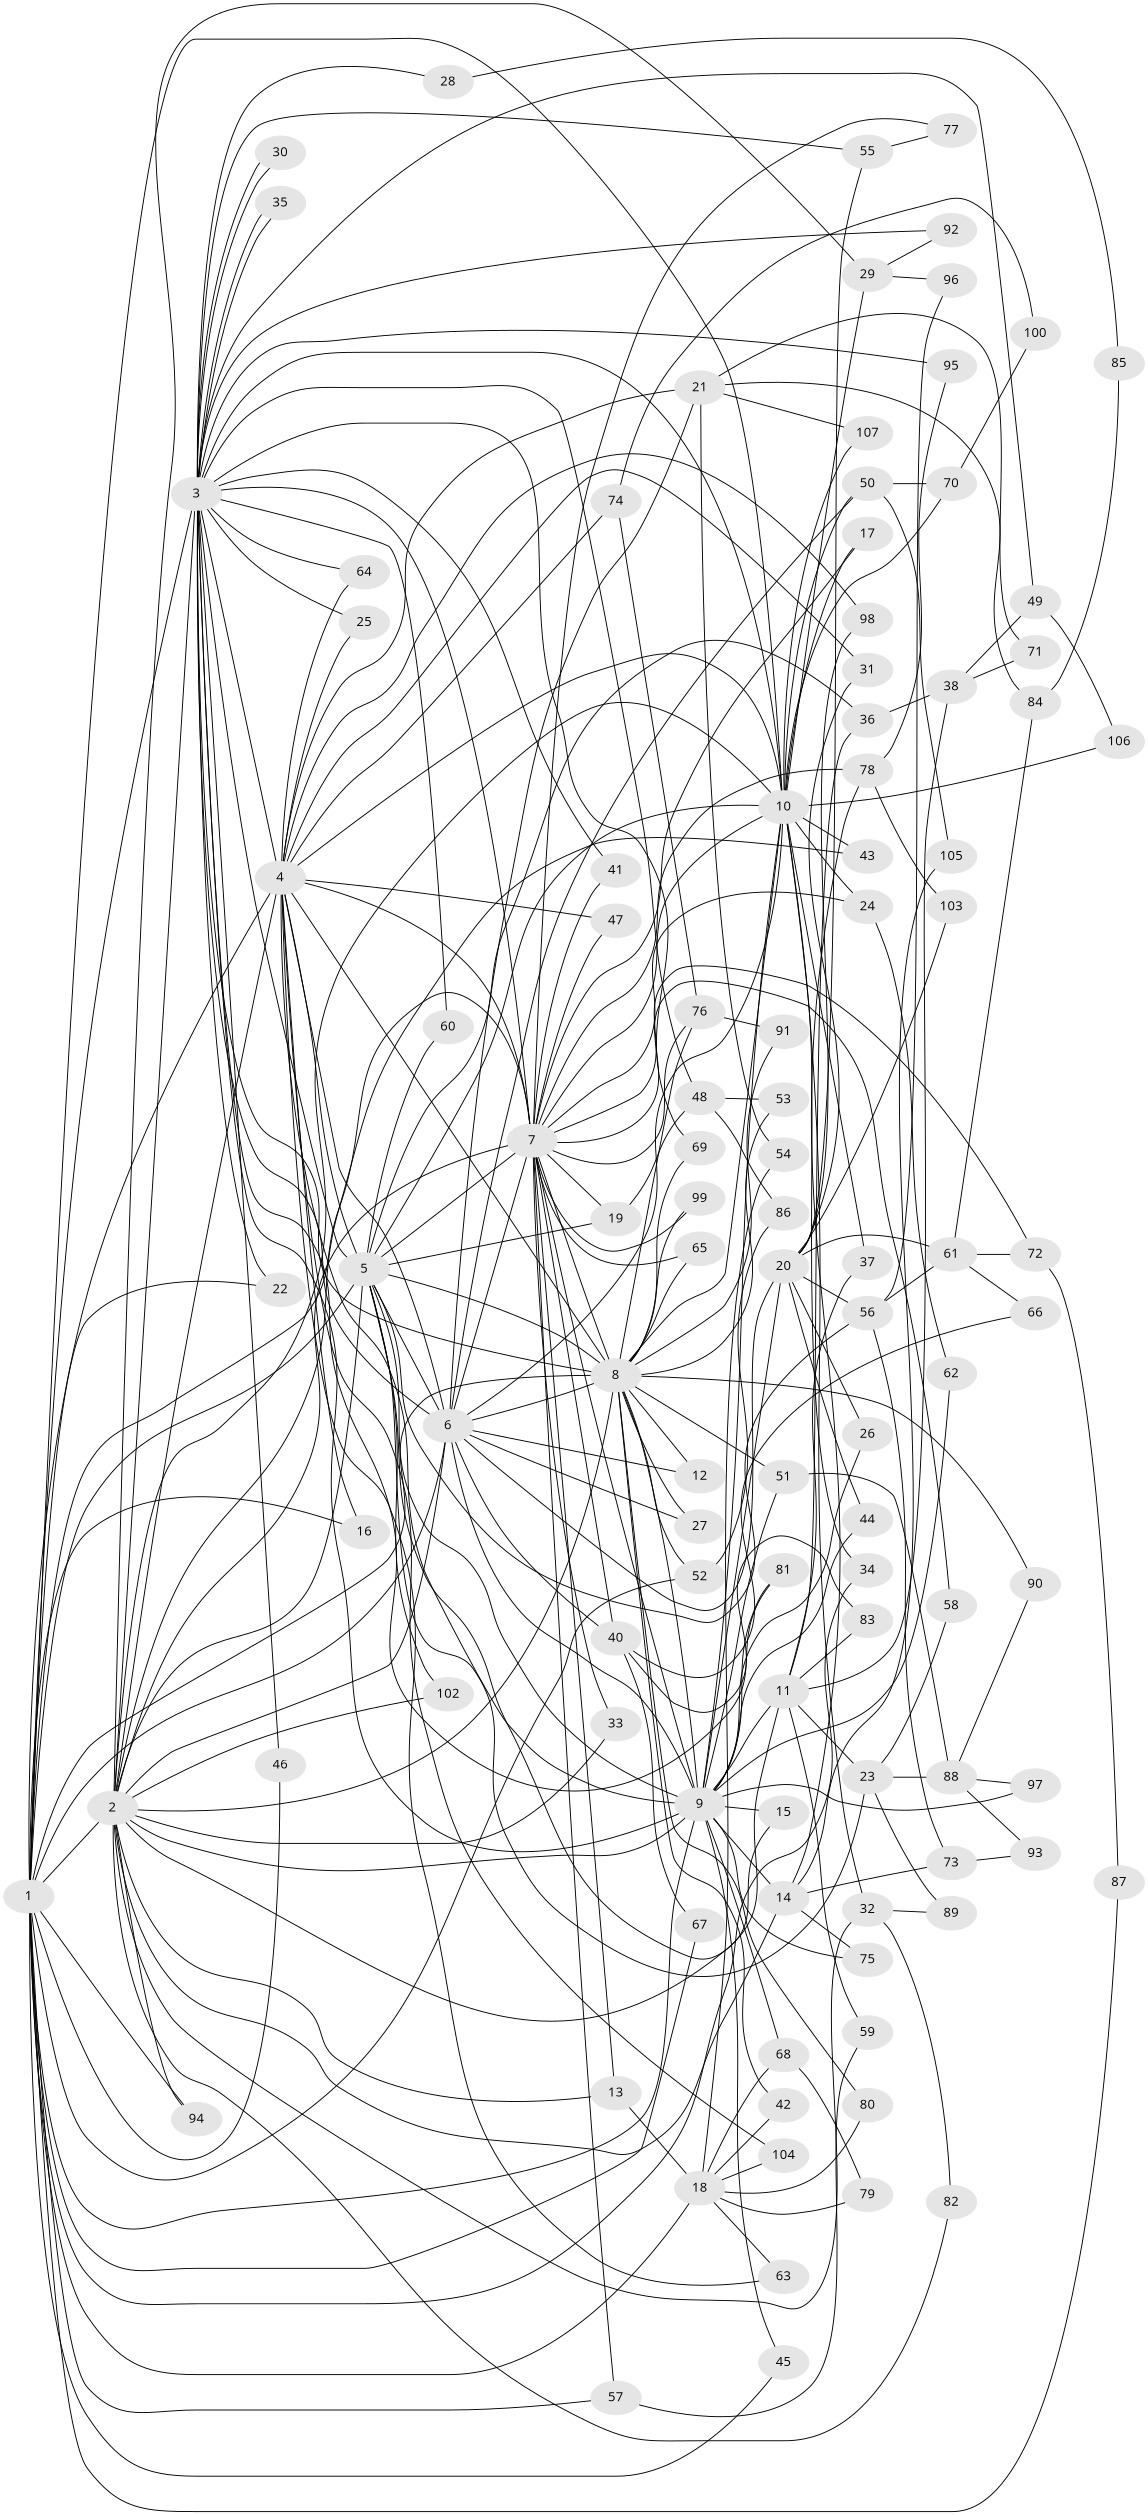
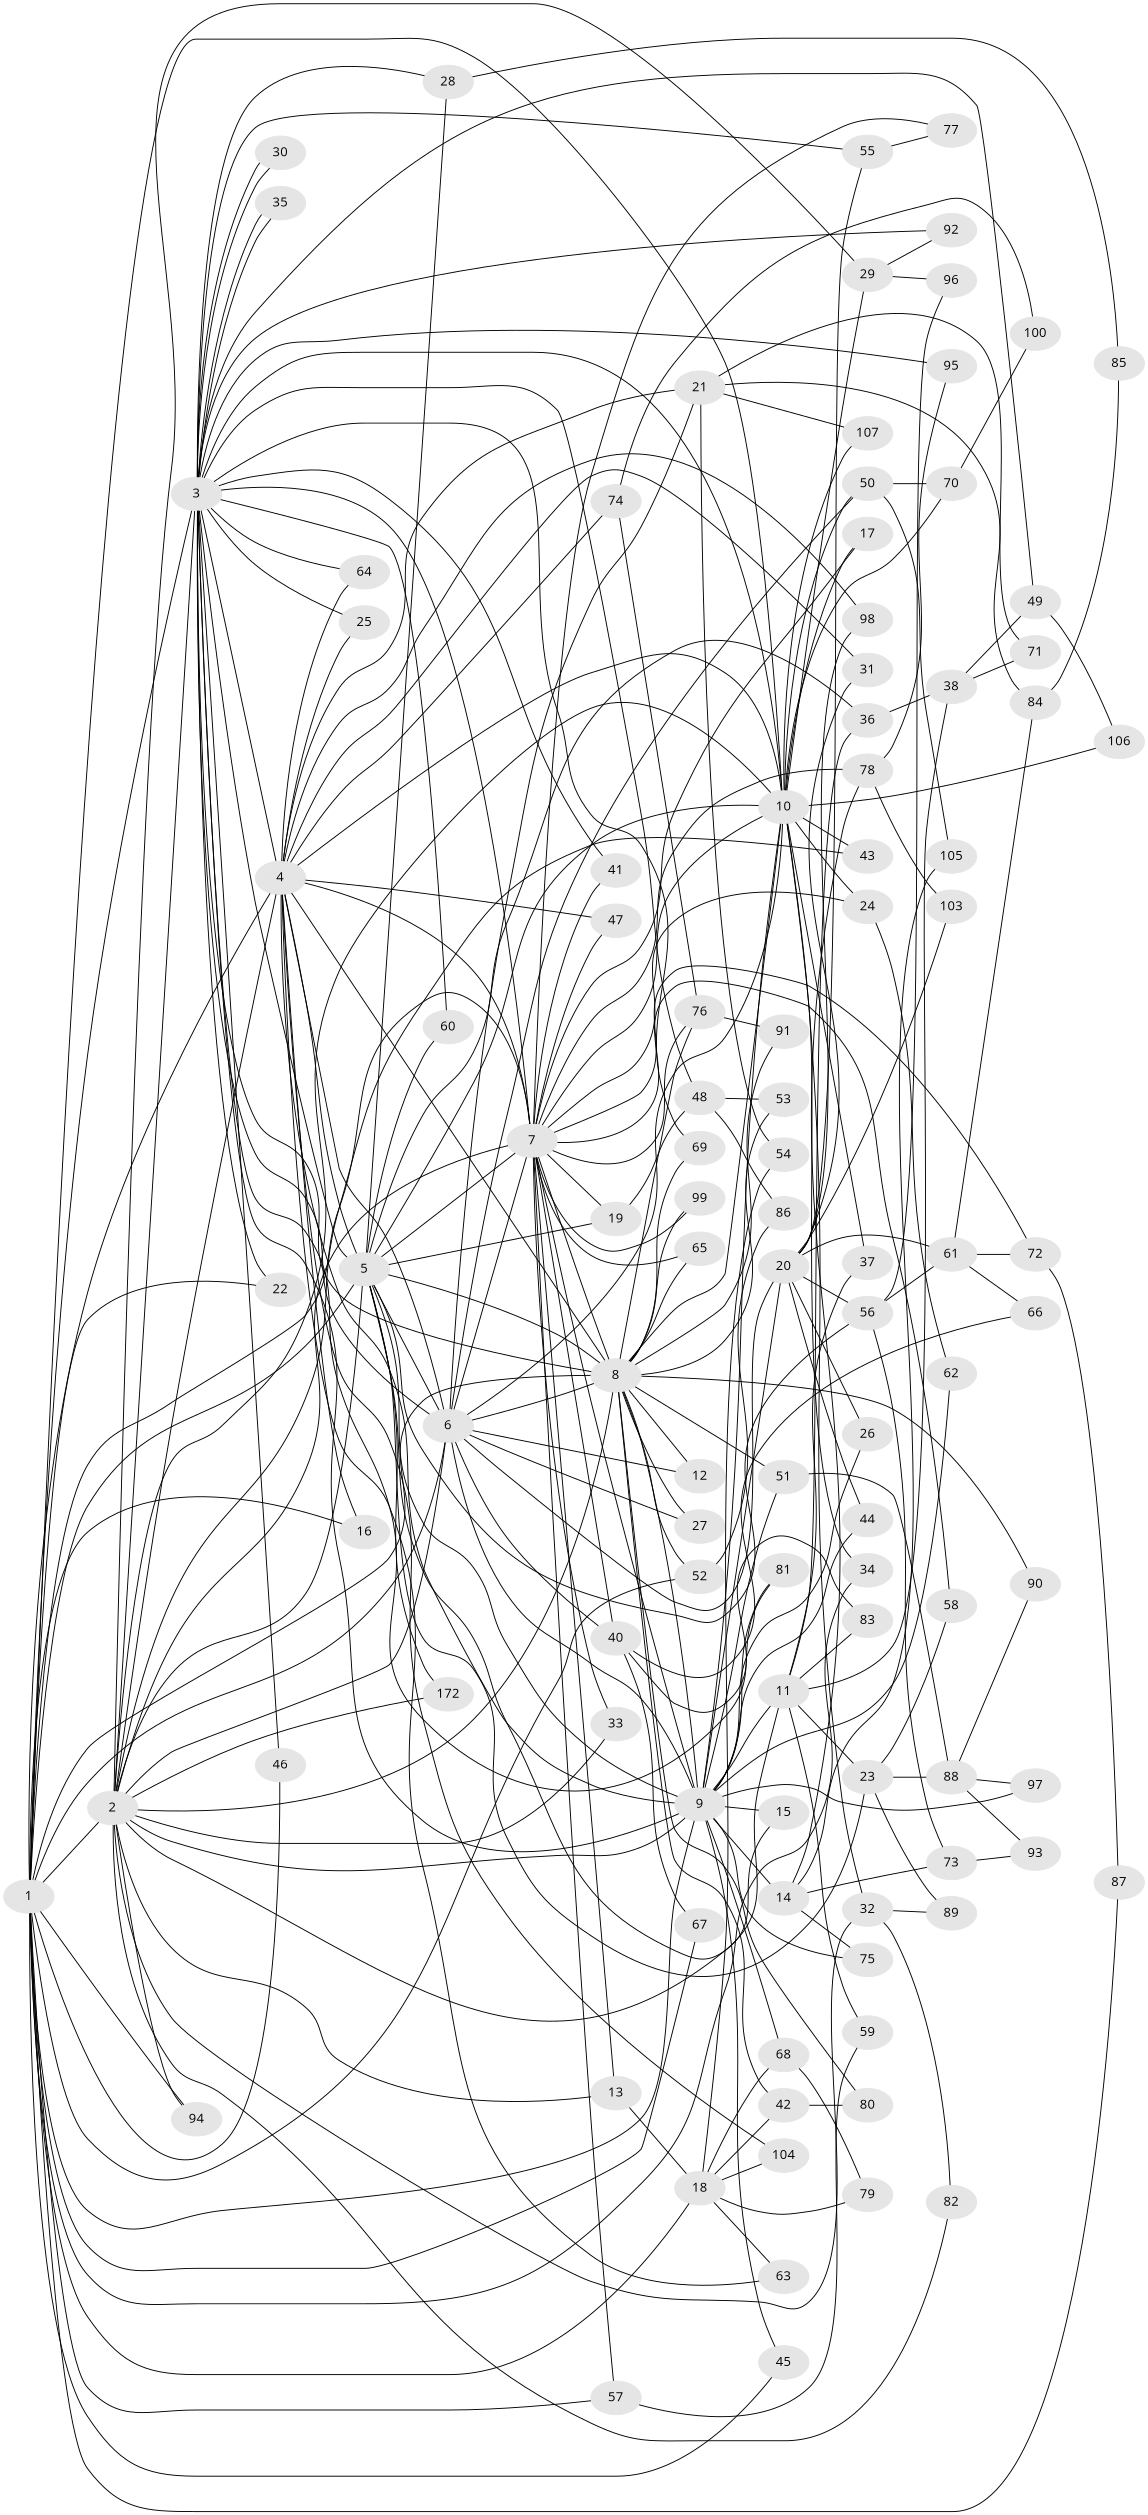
none -> (406, 676)
(448, 1694) -> (448, 1694)
(438, 2131) -> none
(806, 2182) -> (818, 2105)
